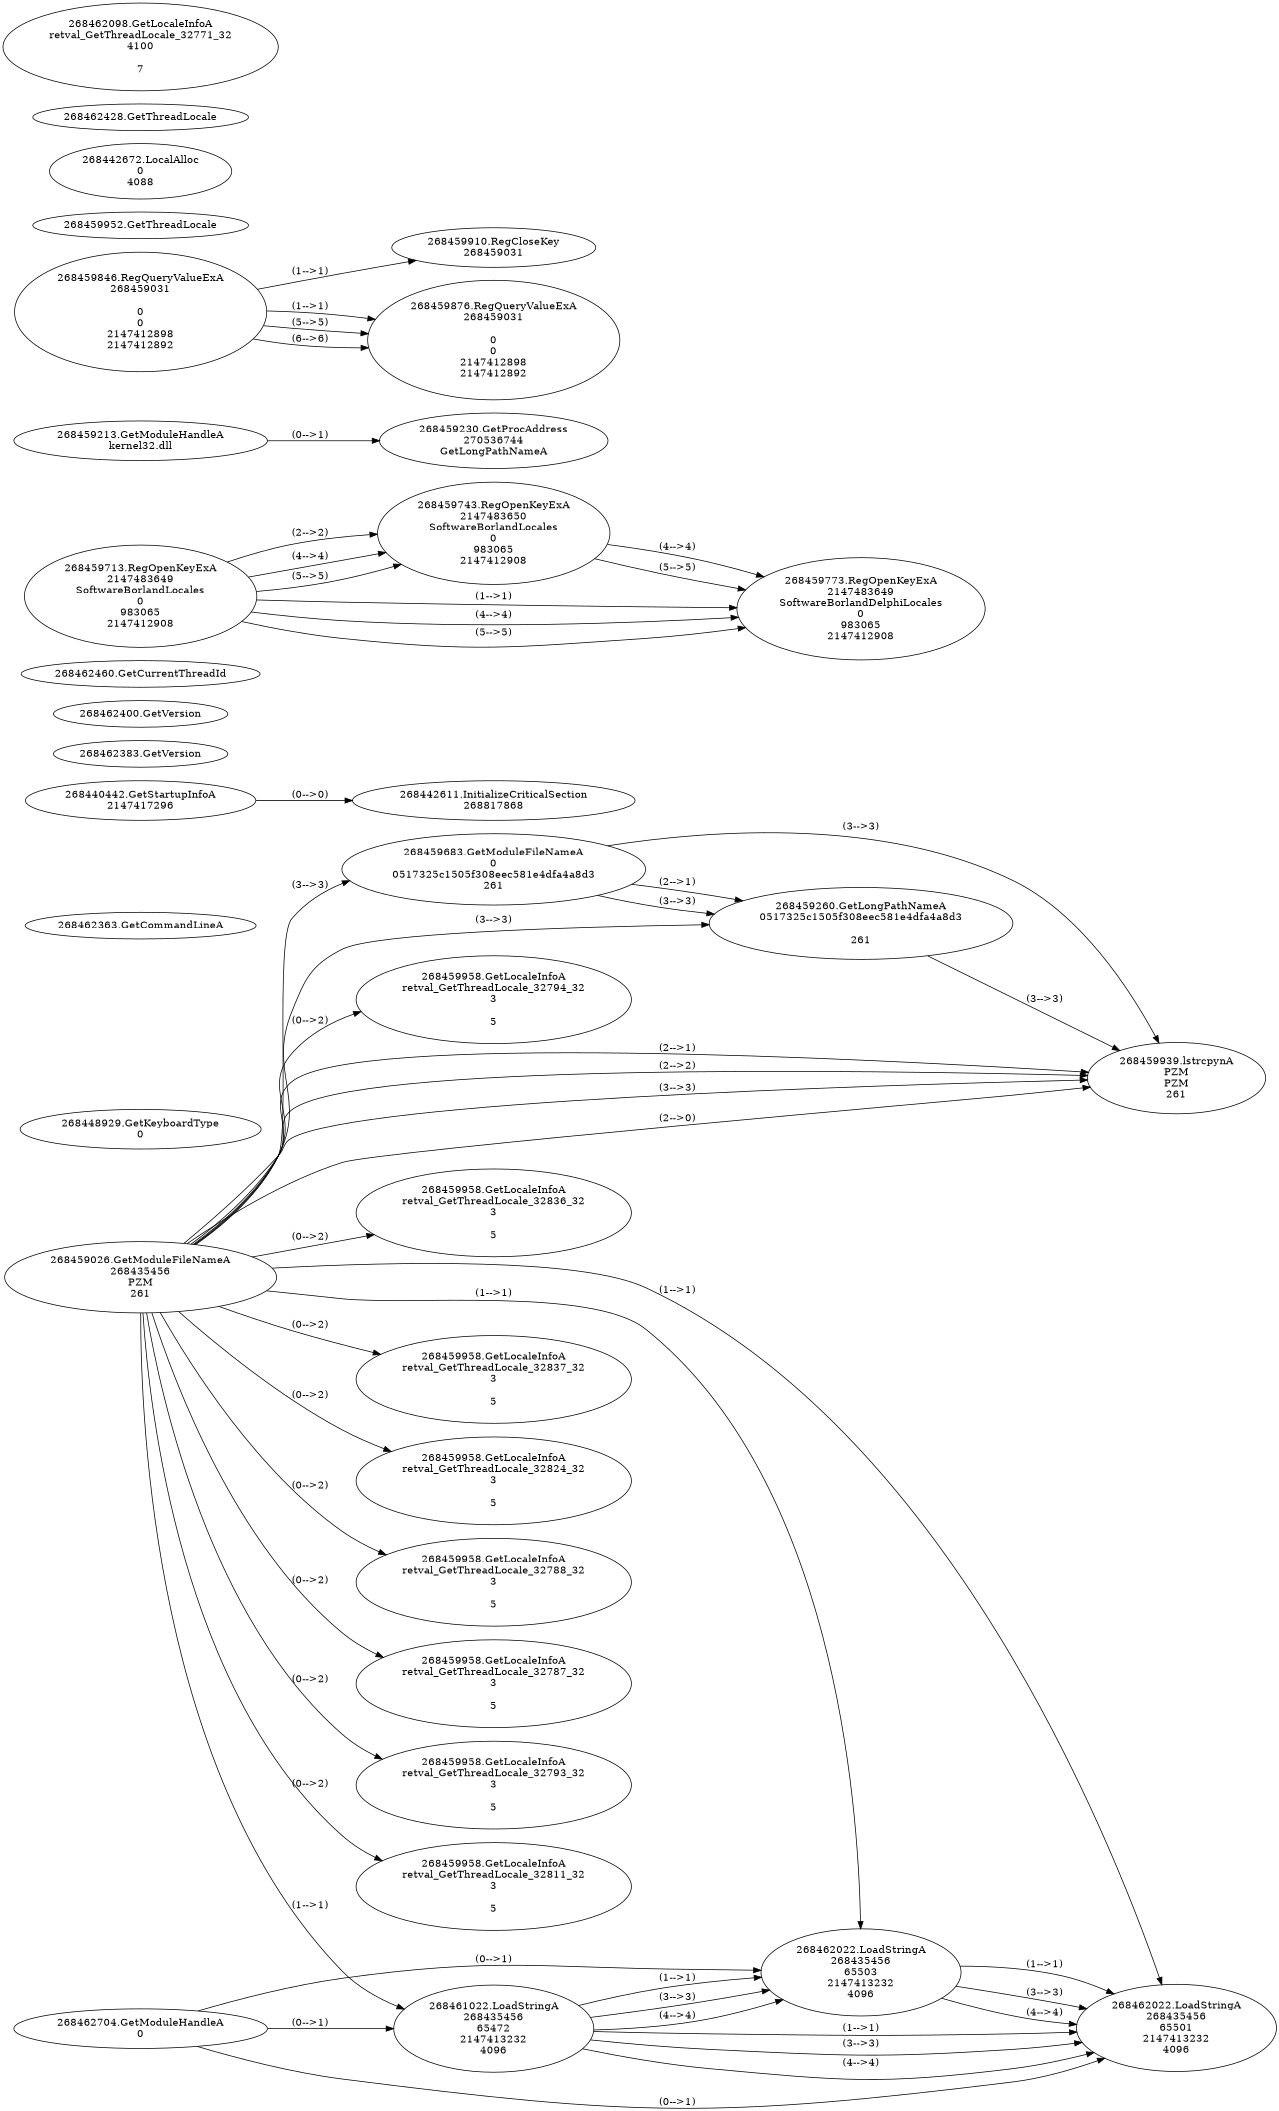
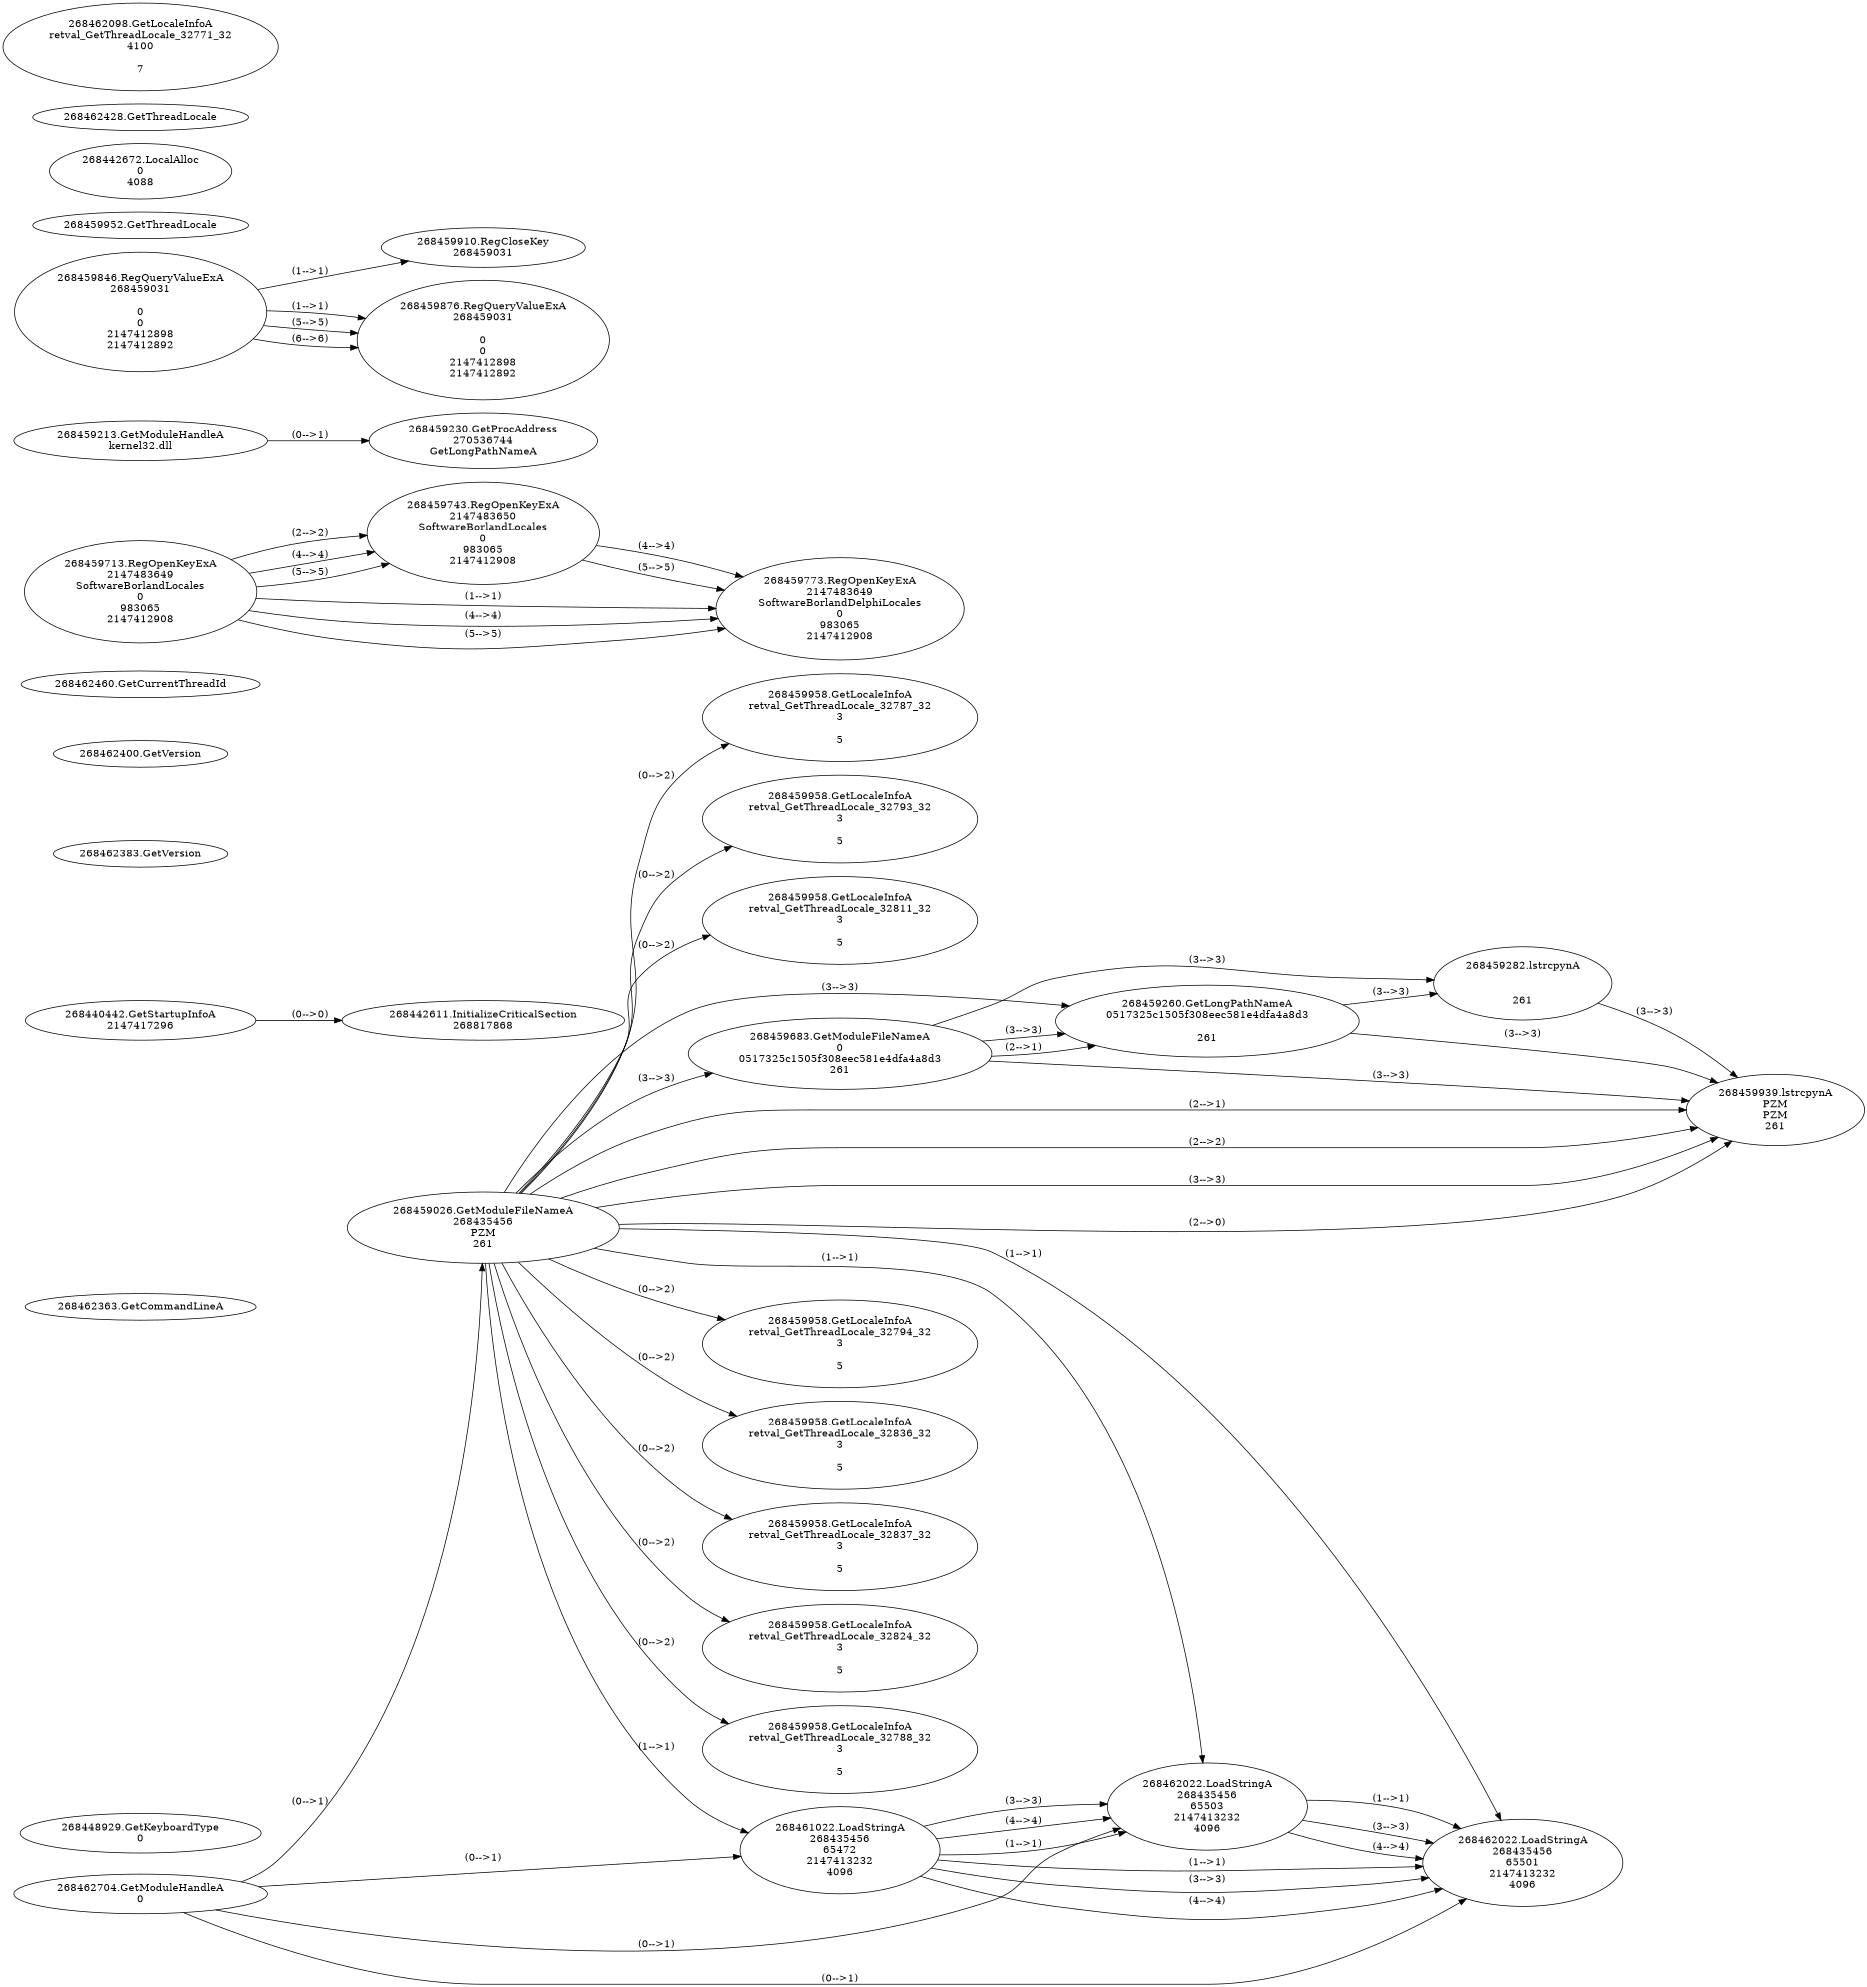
none -> (1523, 983)
none -> (426, 1606)
